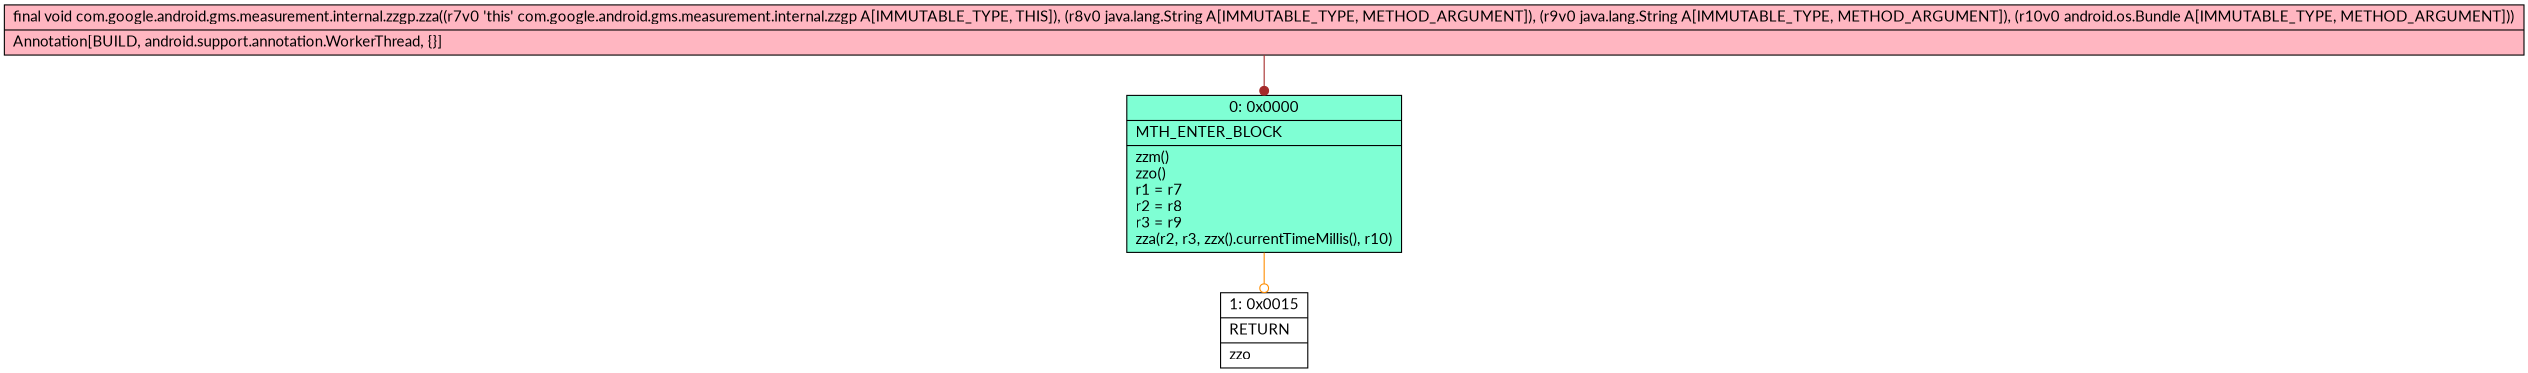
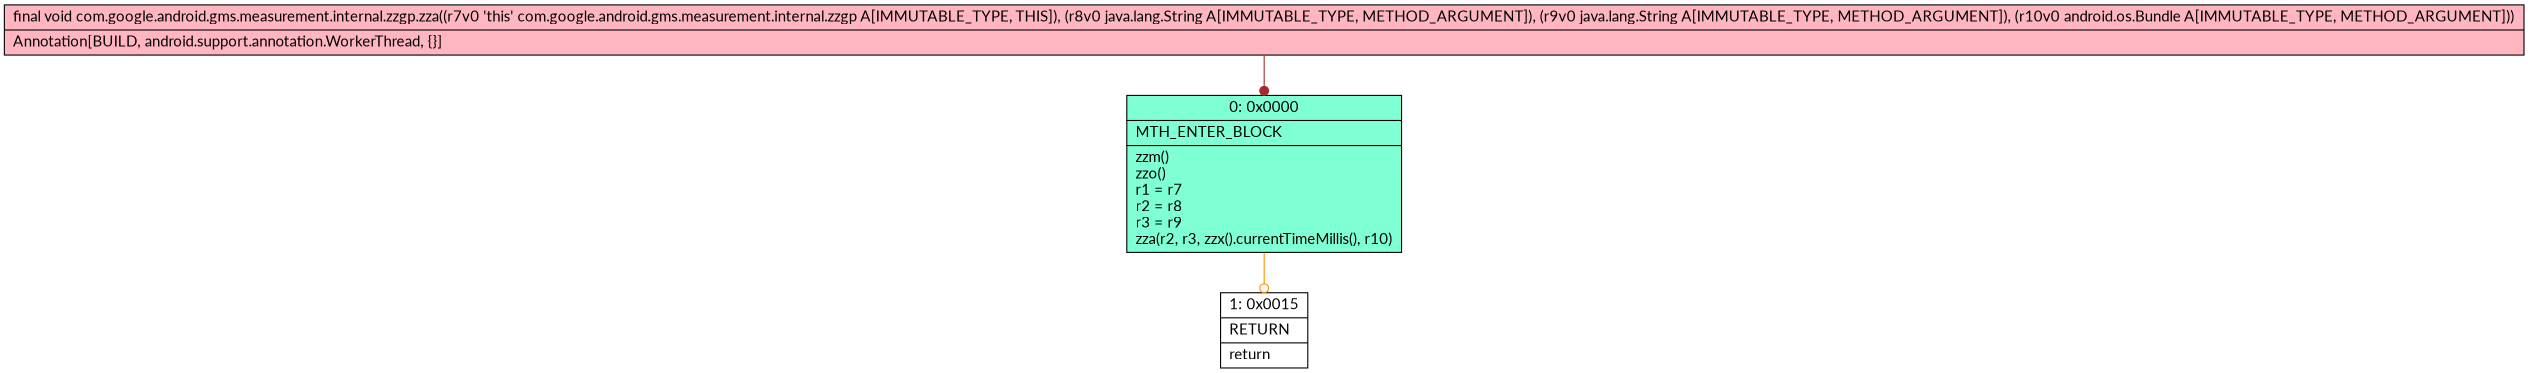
(1241, 355) -> (1250, 355)
